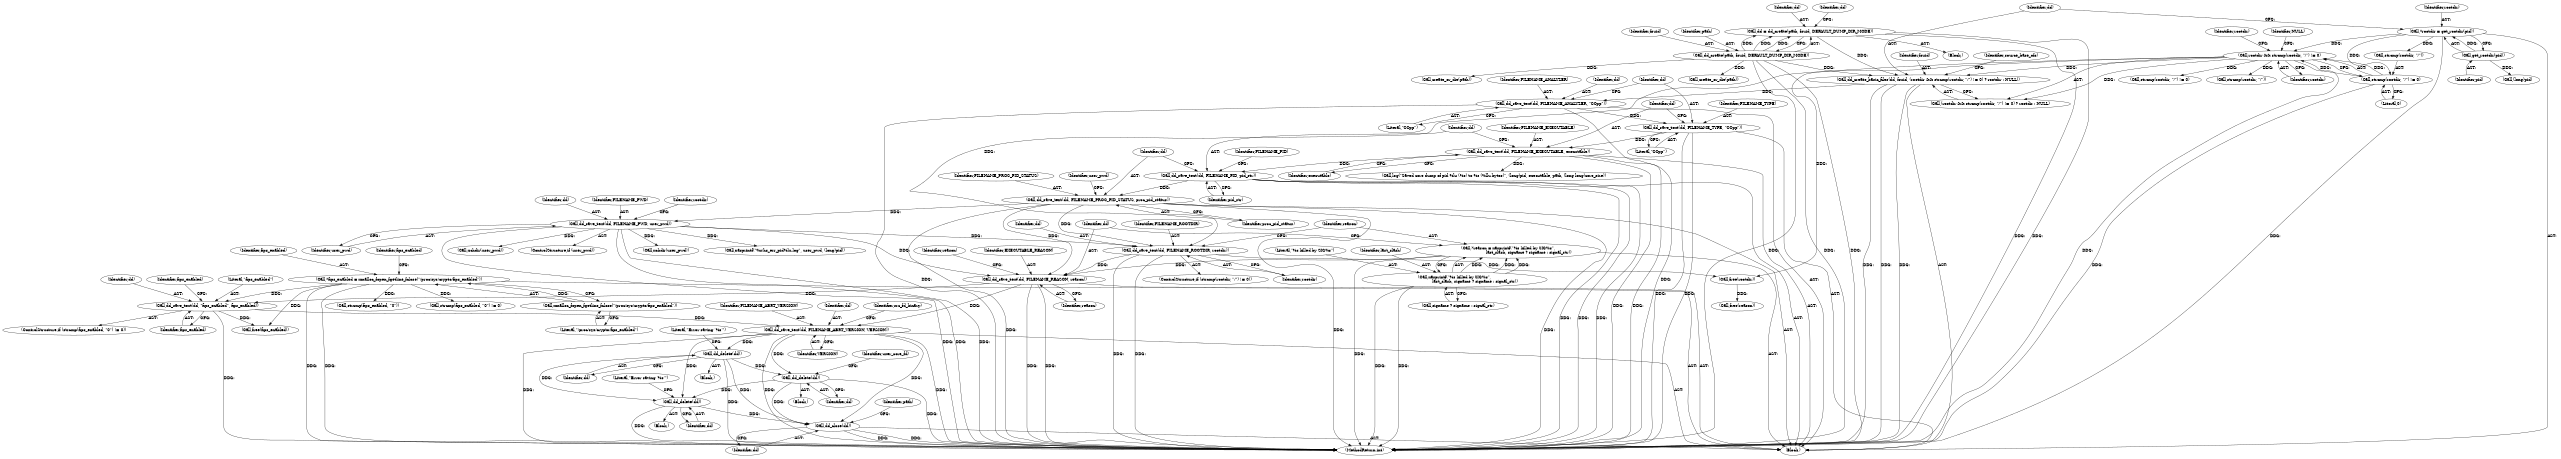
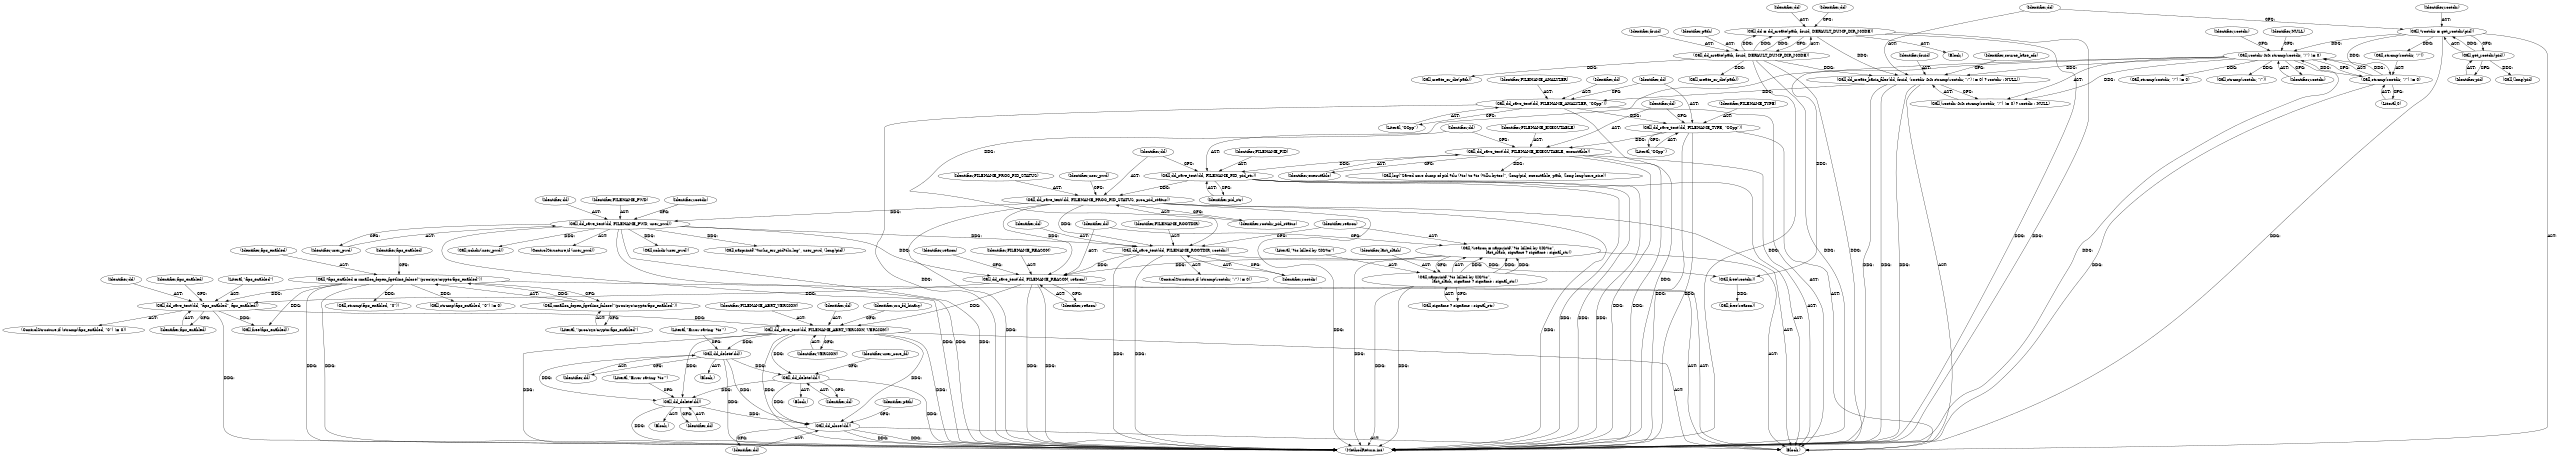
none -> (2480, 67)
(1243, 164) -> (1243, 164)
(1382, 164) -> (1382, 164)
(1268, 224) -> (1268, 224)
(1019, 251) -> (1019, 251)
